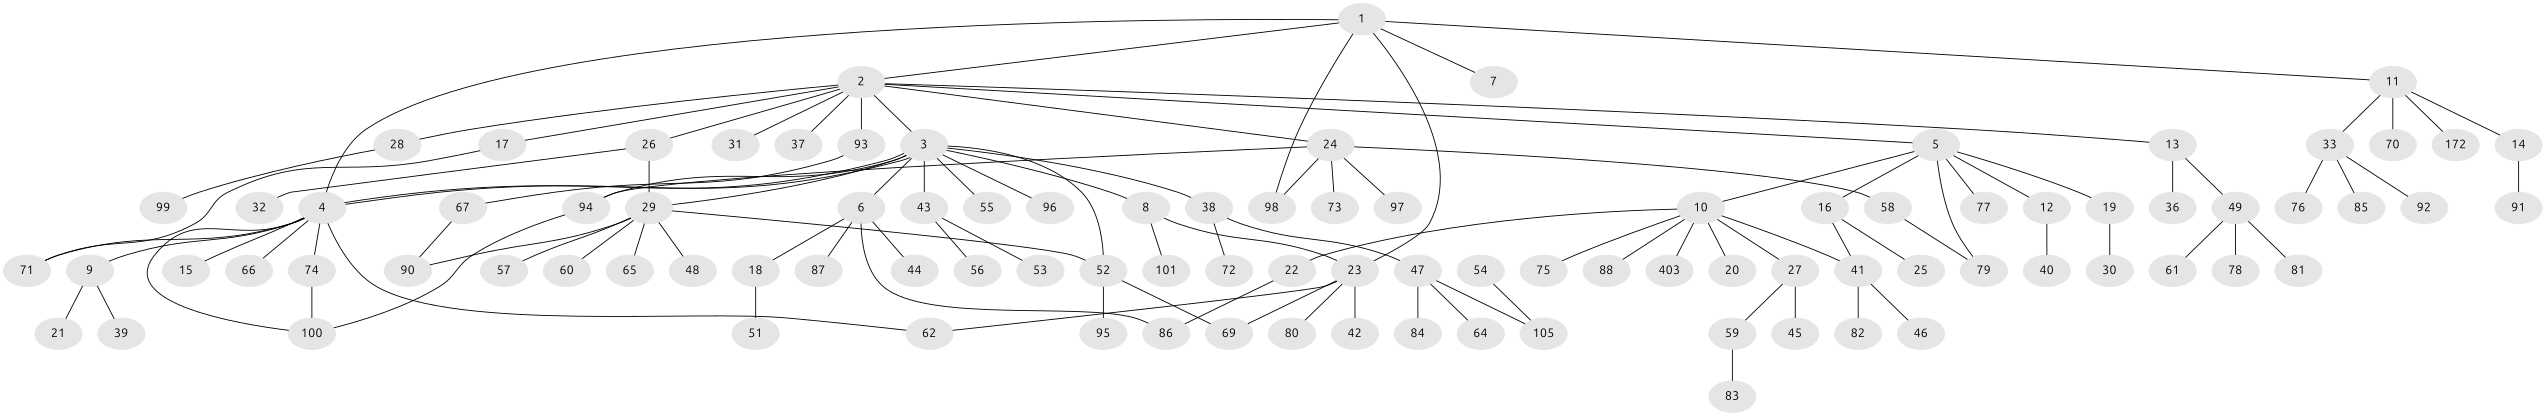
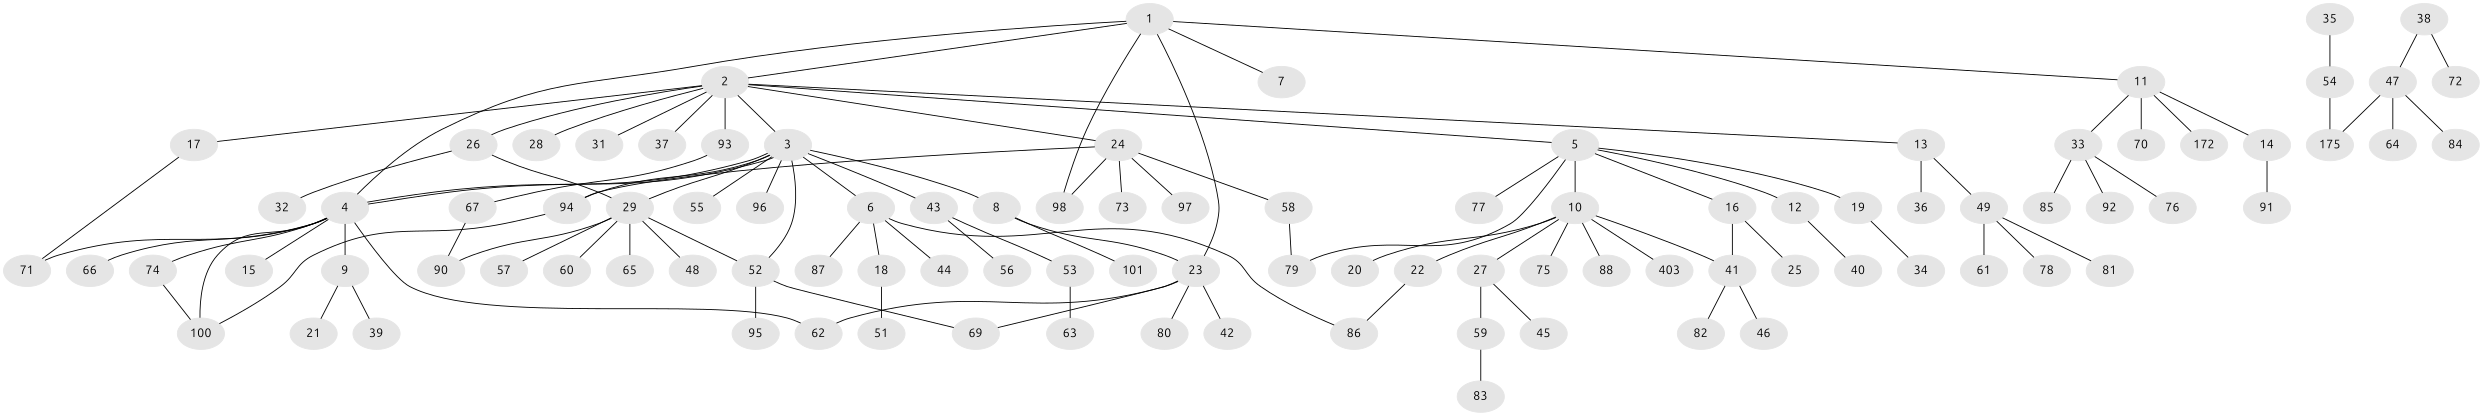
none -> (2330, 19)
(1071, 166) -> none
(163, 208) -> none
(2110, 271) -> (1921, 271)
none -> (1070, 334)
(1544, 334) -> (2330, 145)
